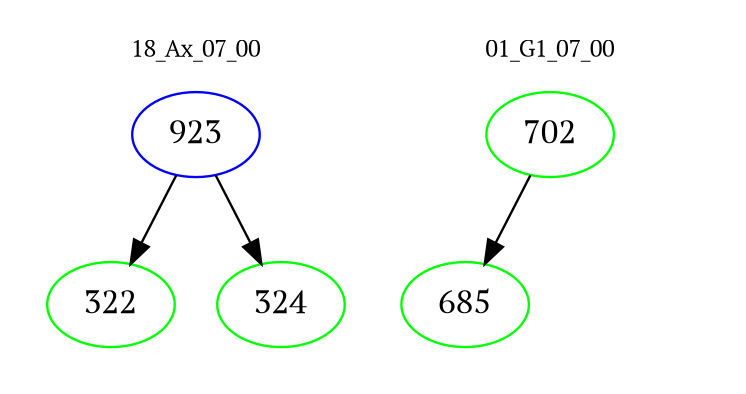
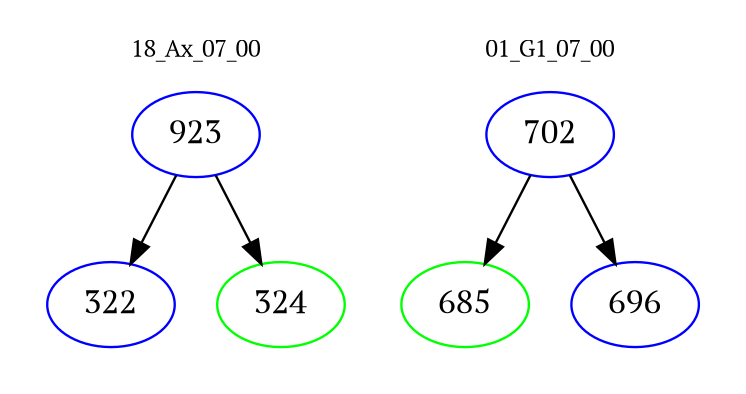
(550, 135) -> (550, 135)
(111, 305) -> (111, 305)
none -> (635, 305)
